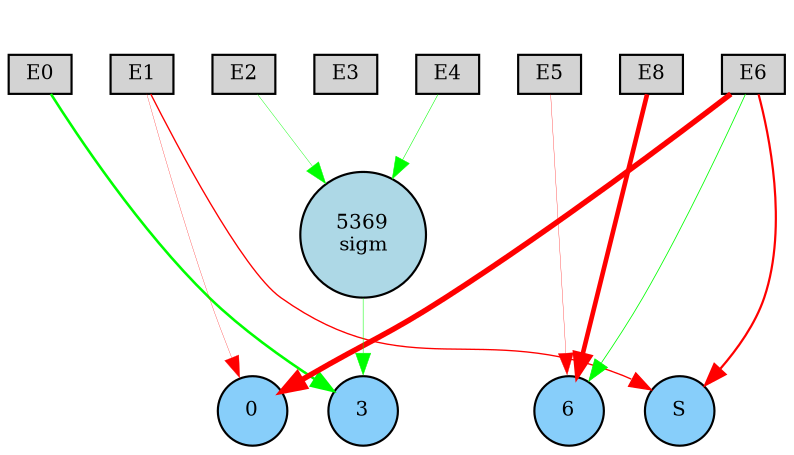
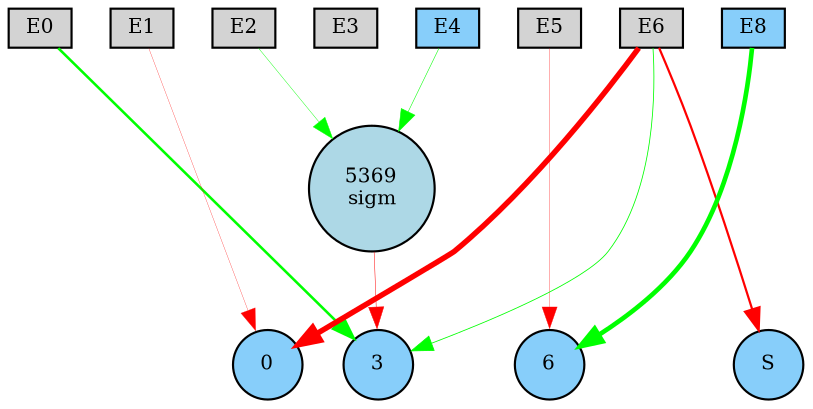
(448, 74) -> (448, 28)
(652, 74) -> (753, 28)
(615, 224) -> (708, 220)
(679, 231) -> (611, 246)
(363, 324) -> (375, 279)
(334, 328) -> none
